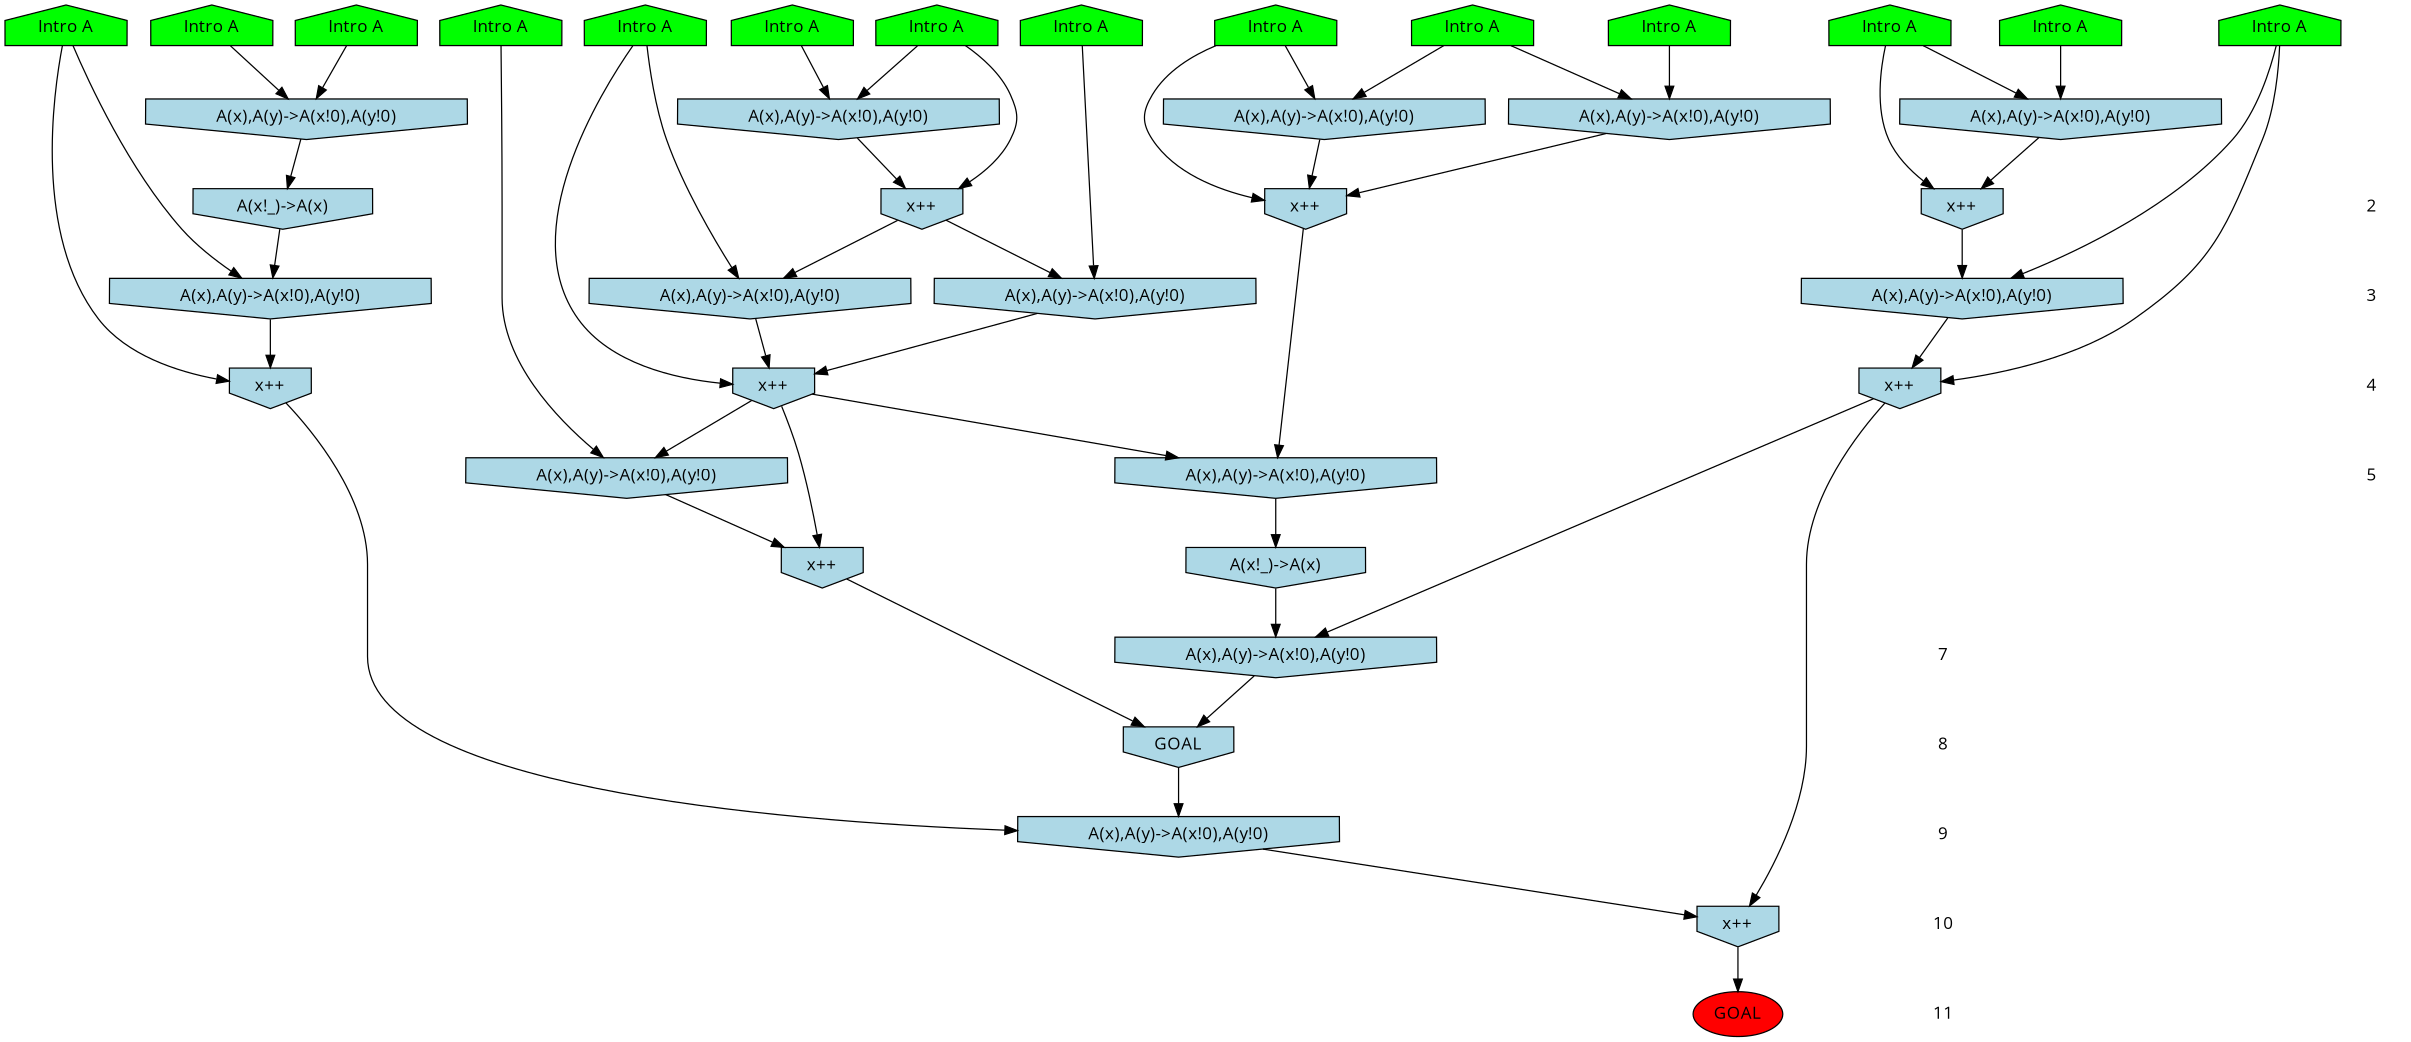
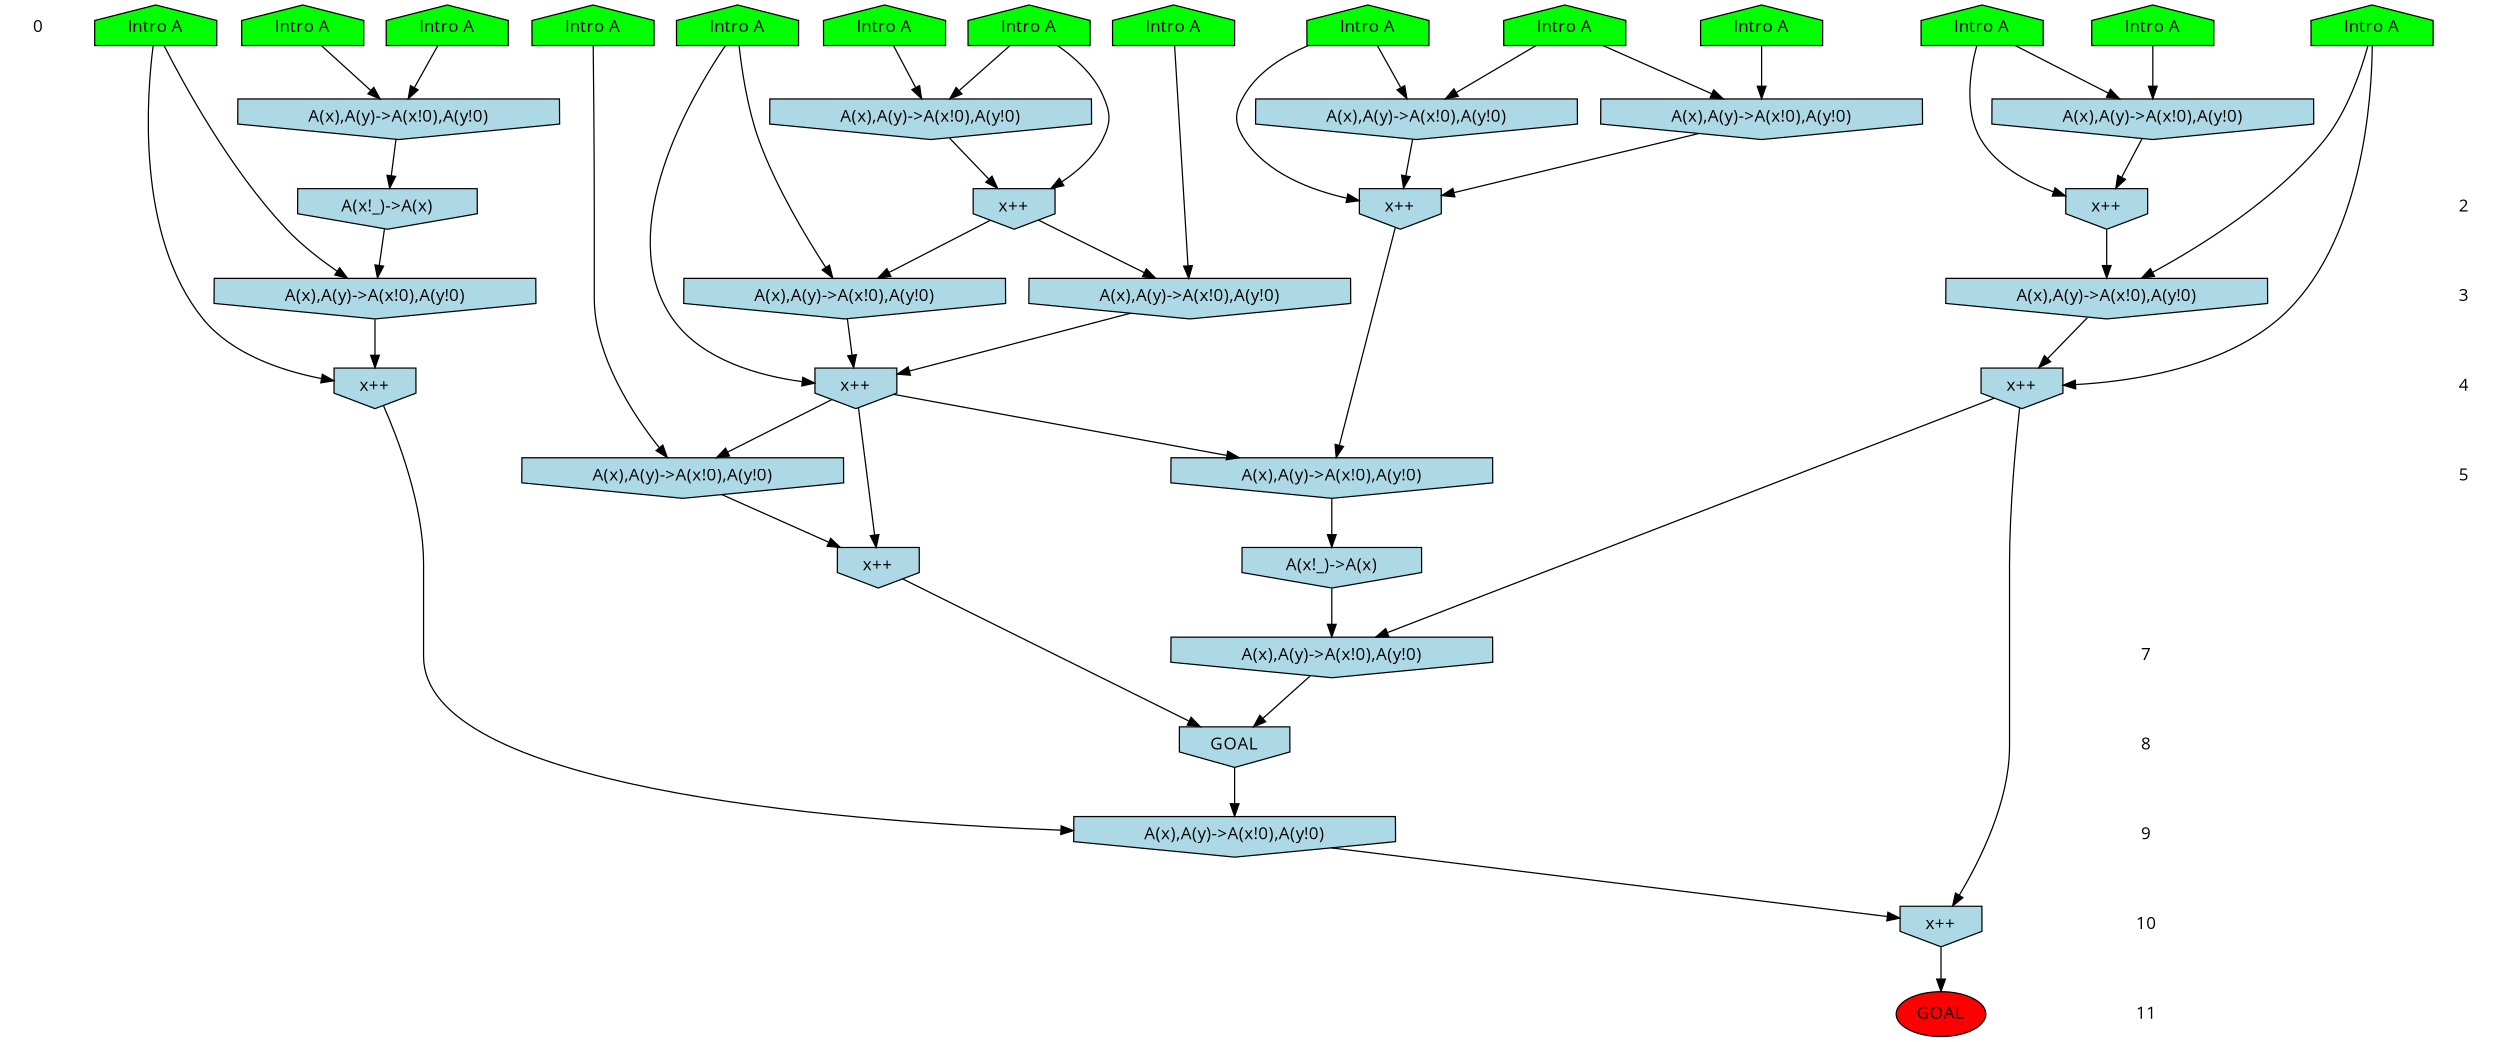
none -> (39, 27)
